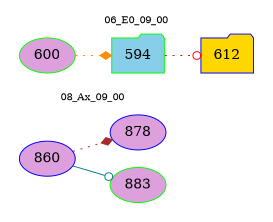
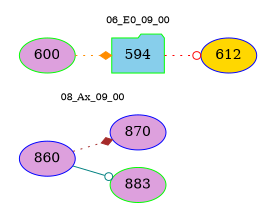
(227, 55) -> (229, 55)
(138, 132) -> (138, 132)
